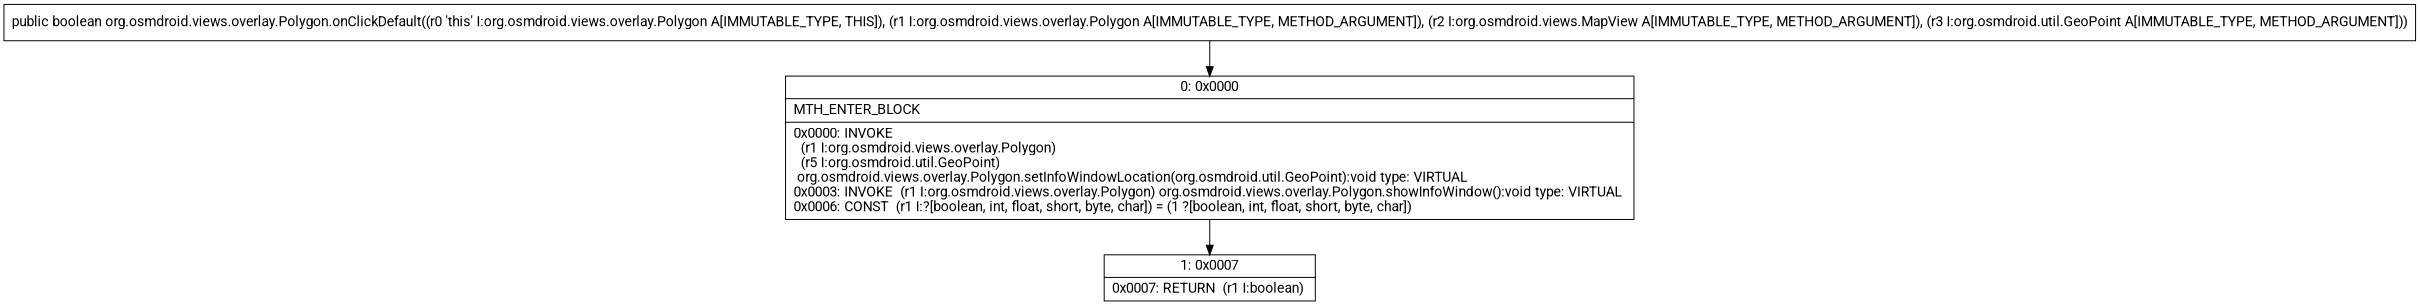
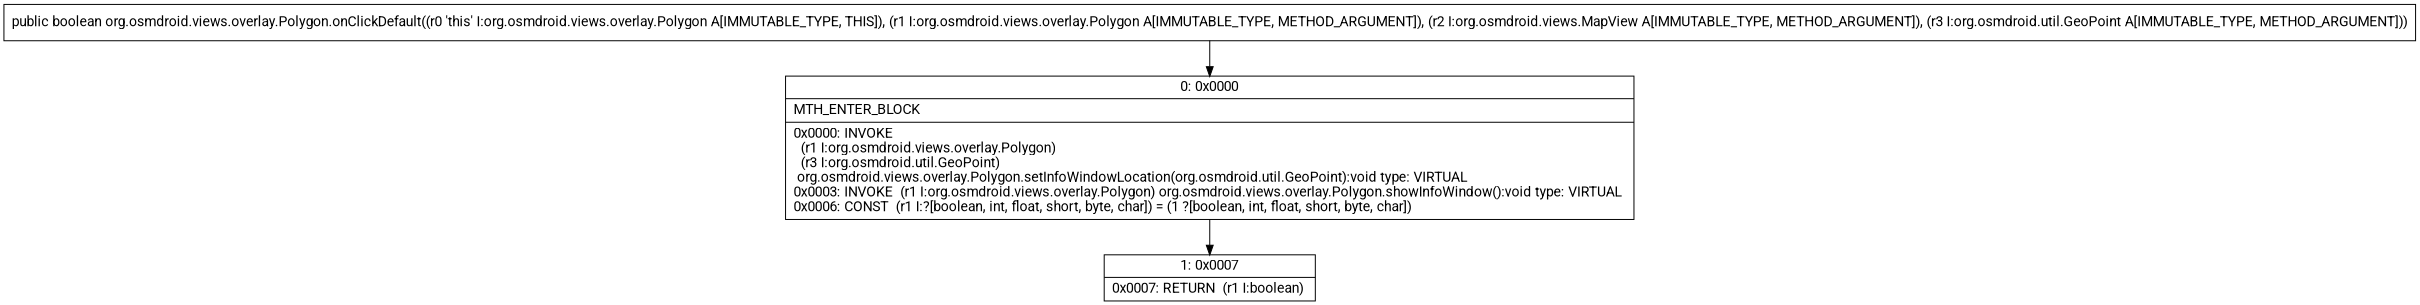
(897, 163) -> (897, 163)
